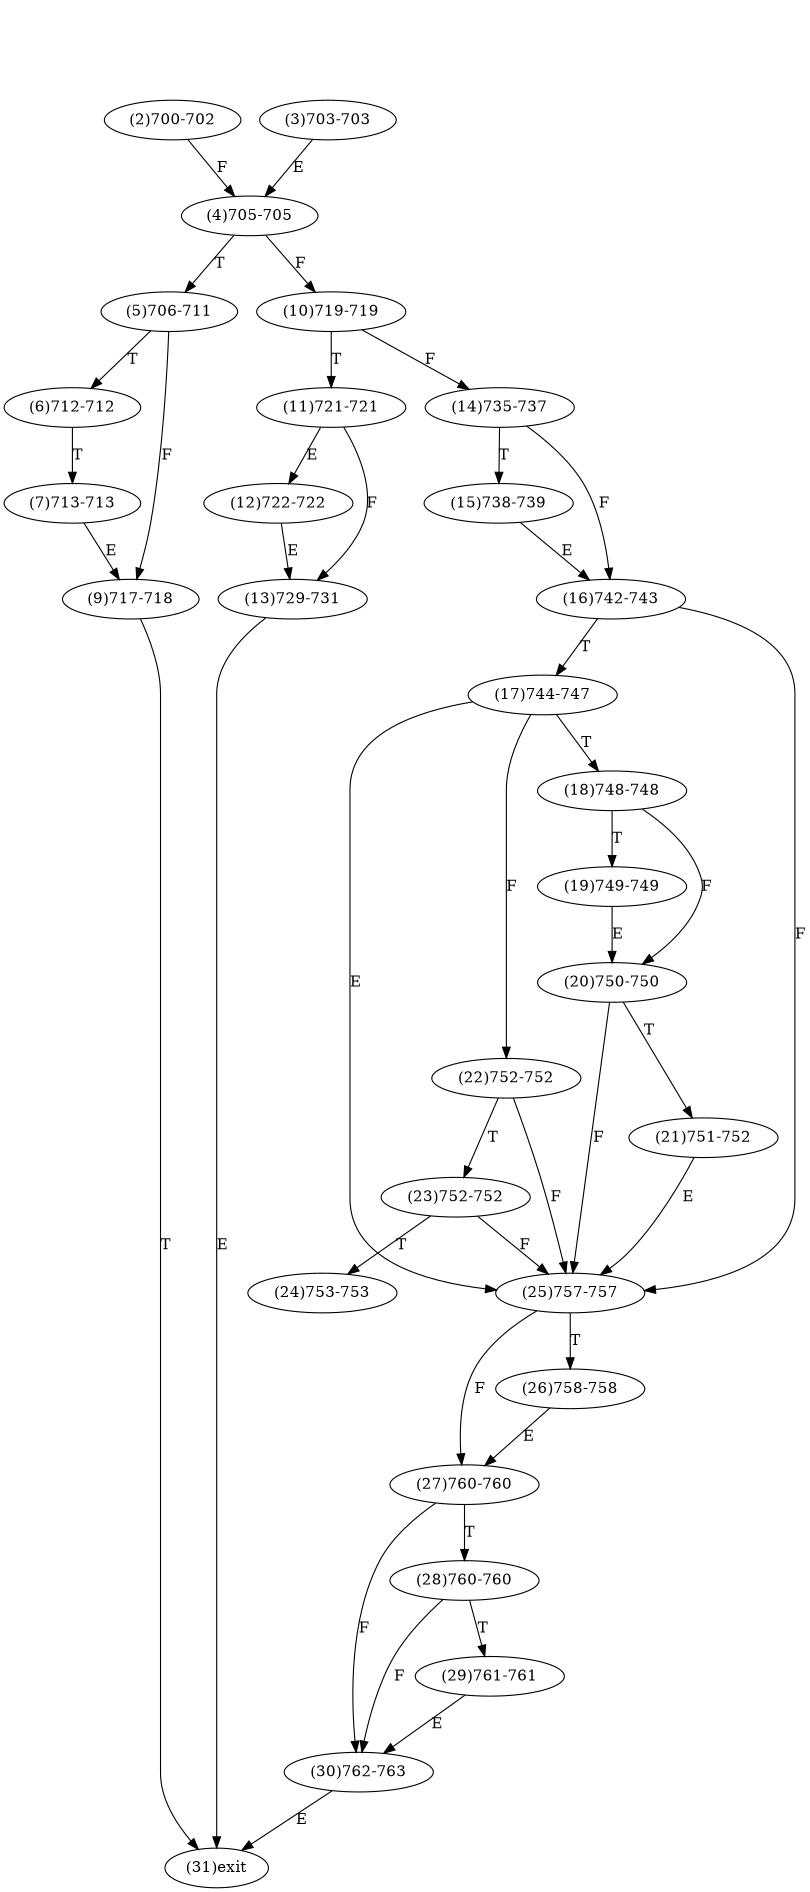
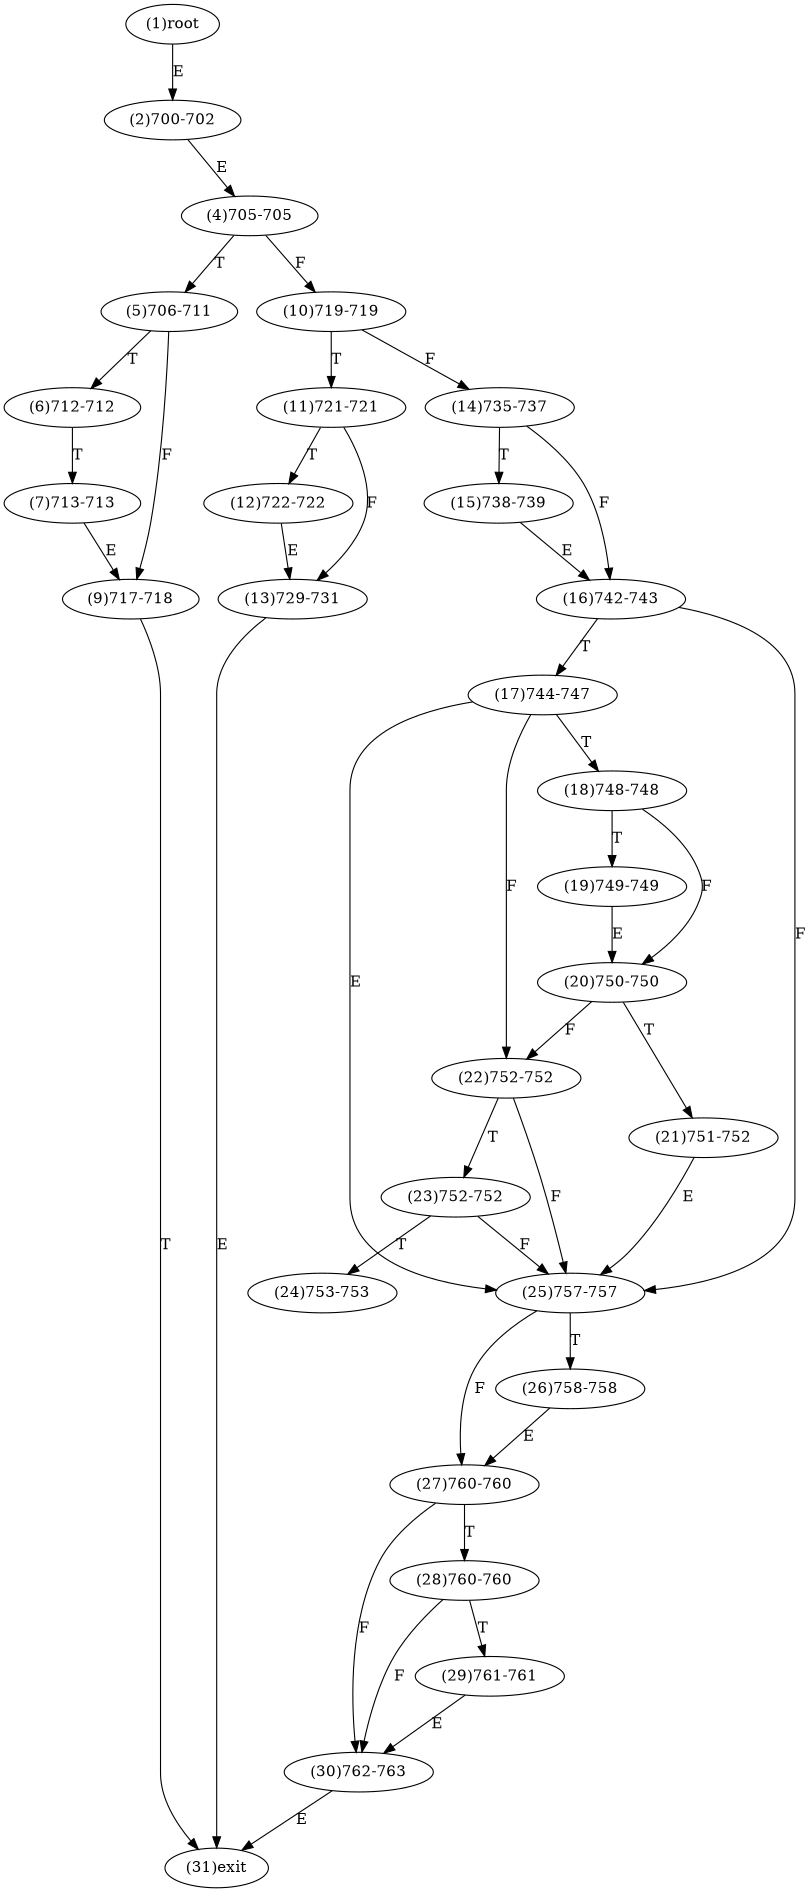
none -> (173, 24)
(328, 120) -> none
(222, 168) -> (222, 168)
(313, 455) -> (313, 455)
(592, 1132) -> (563, 1027)
